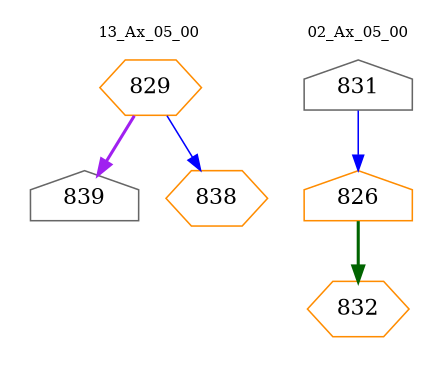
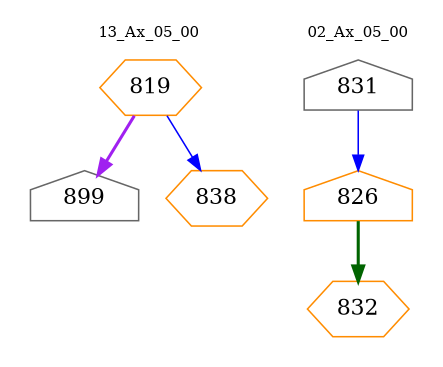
(151, 88) -> (151, 88)
(85, 198) -> (85, 198)
